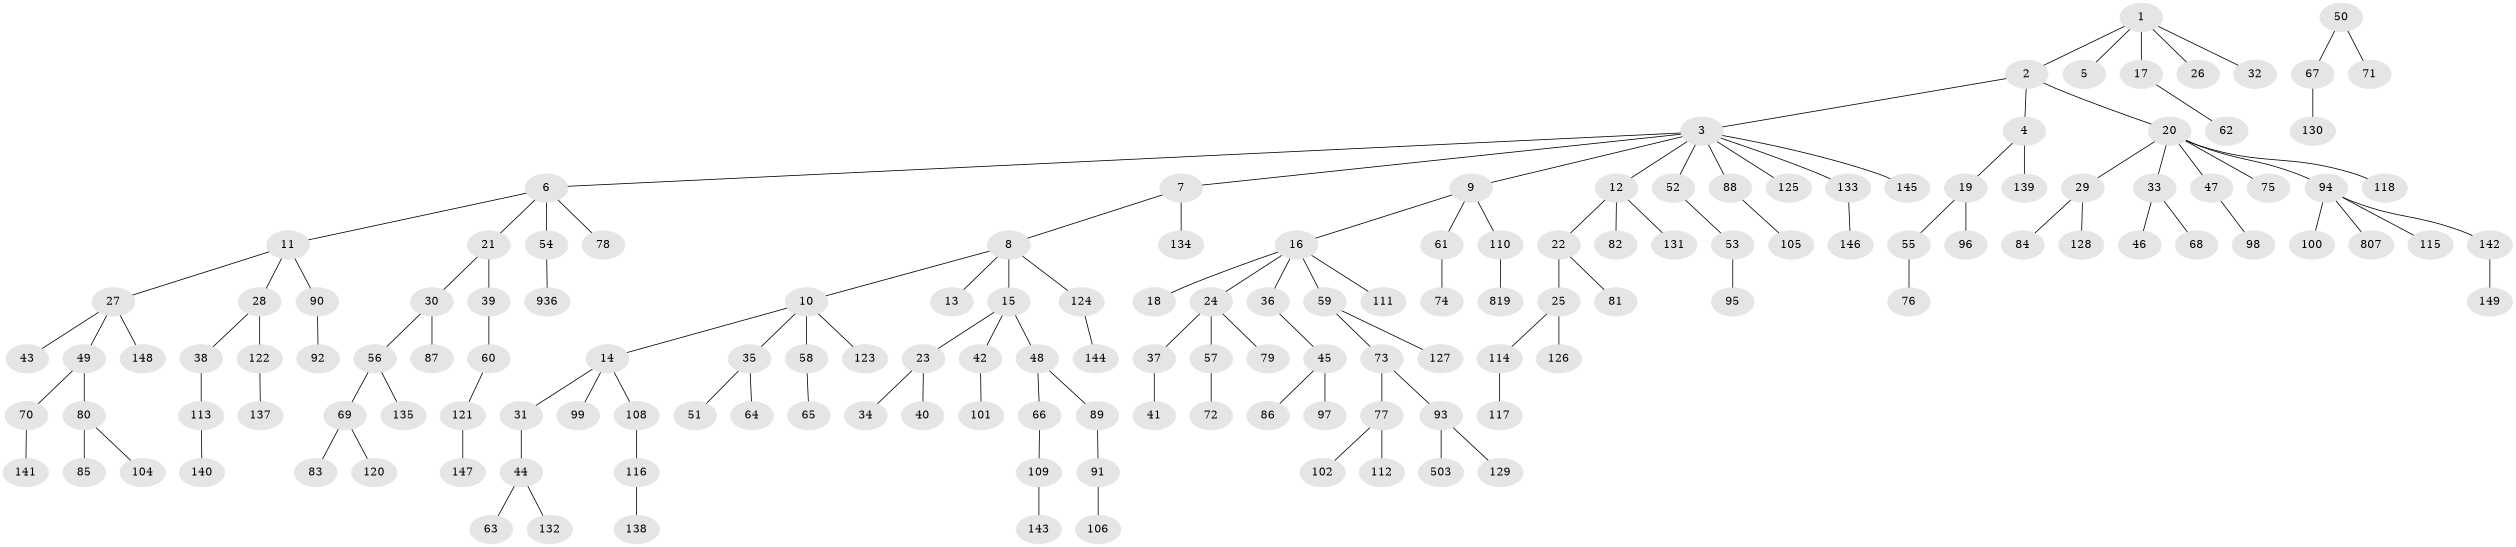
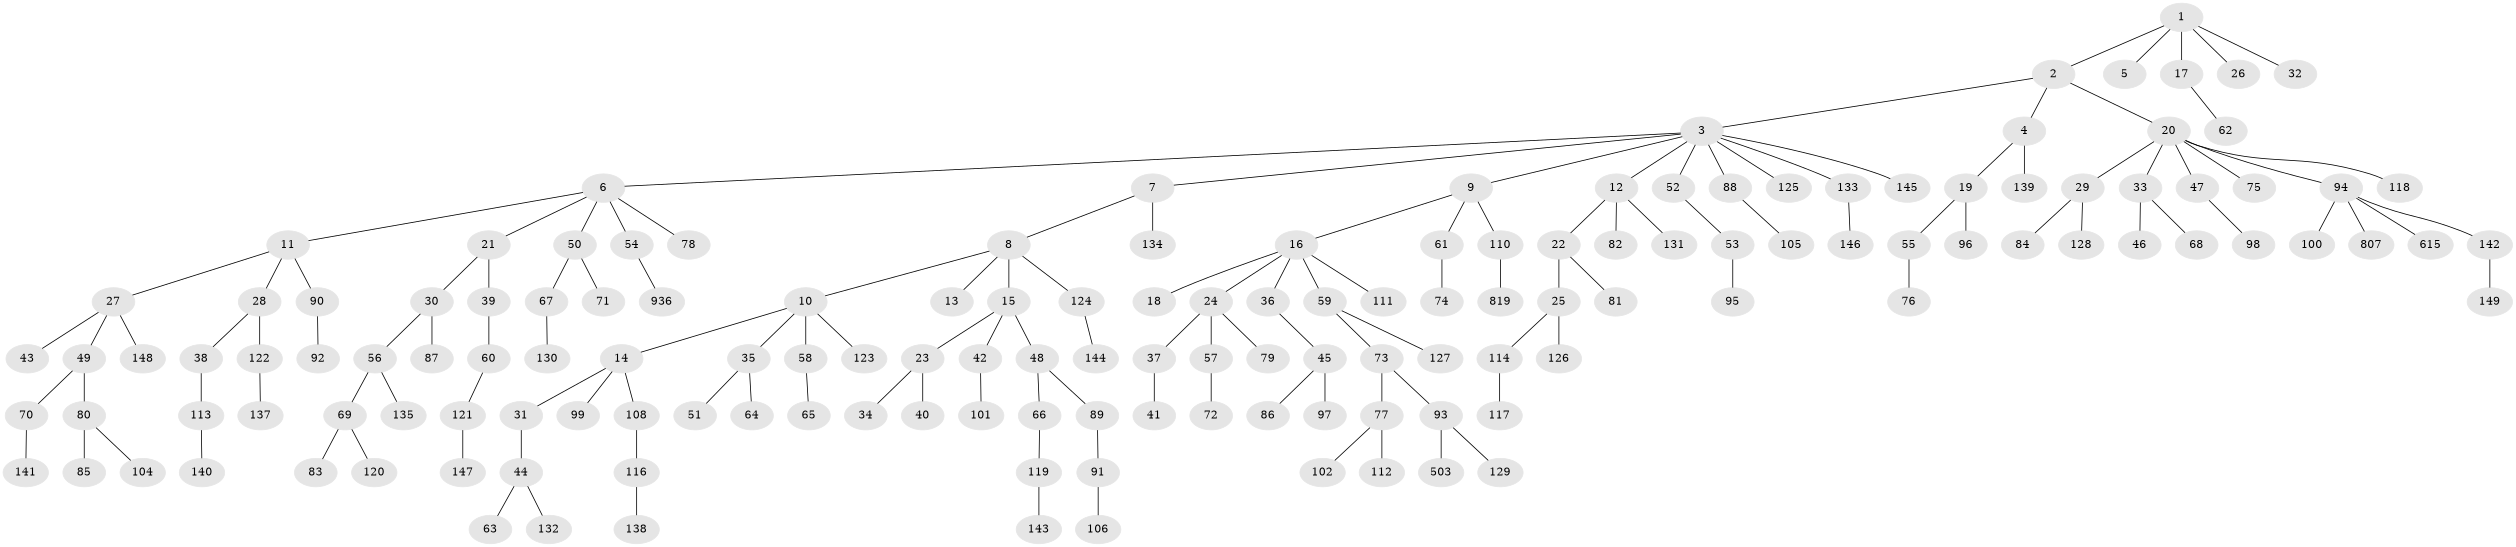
none -> (589, 217)
(2431, 245) -> (2431, 245)
(1039, 473) -> (1039, 473)
